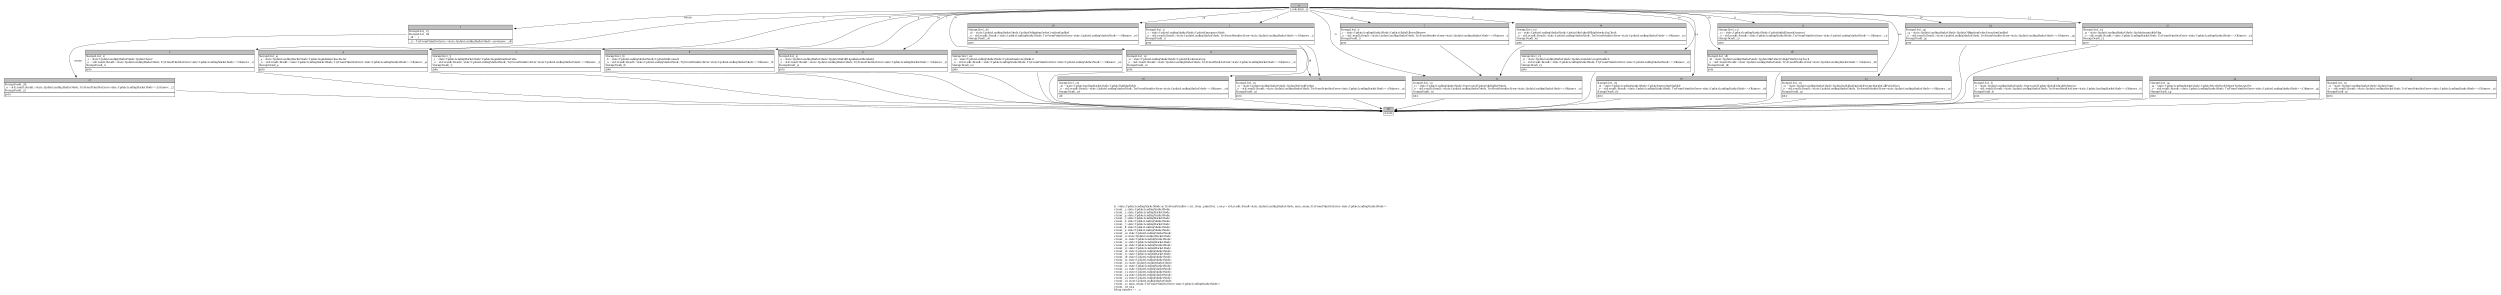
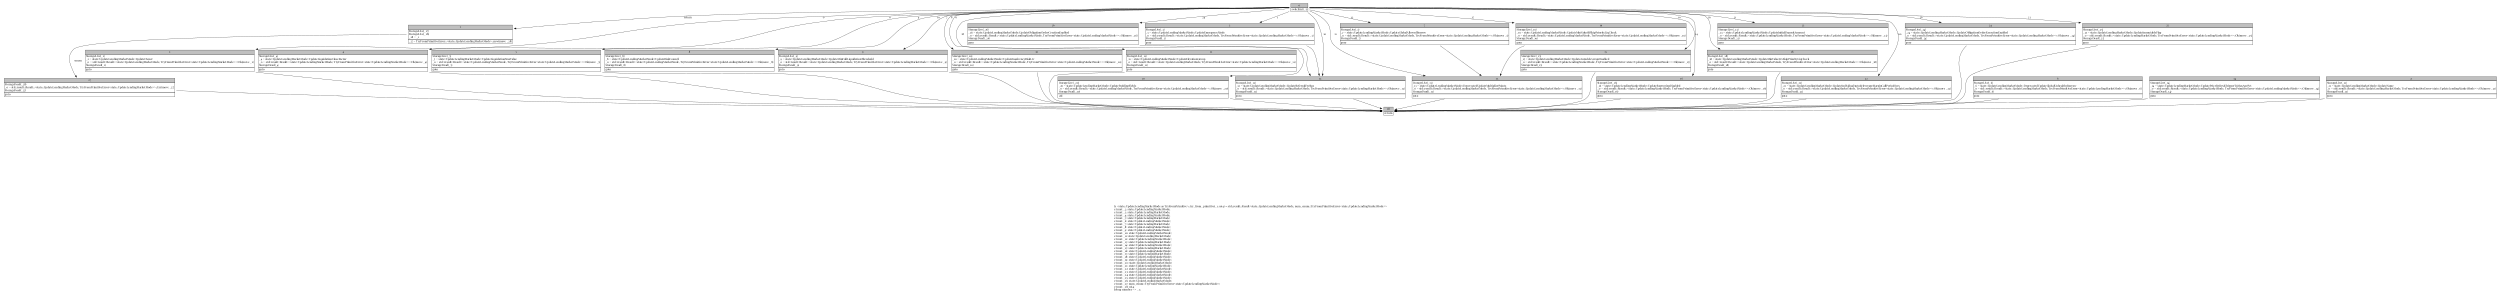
none -> (1102, 10)
none -> (1323, 41)
(1284, 74) -> (960, 44)
(999, 100) -> none
